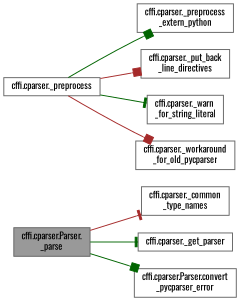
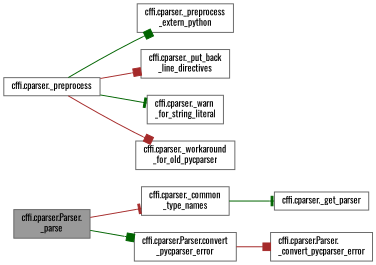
(112, 242) -> (249, 201)
none -> (322, 247)
